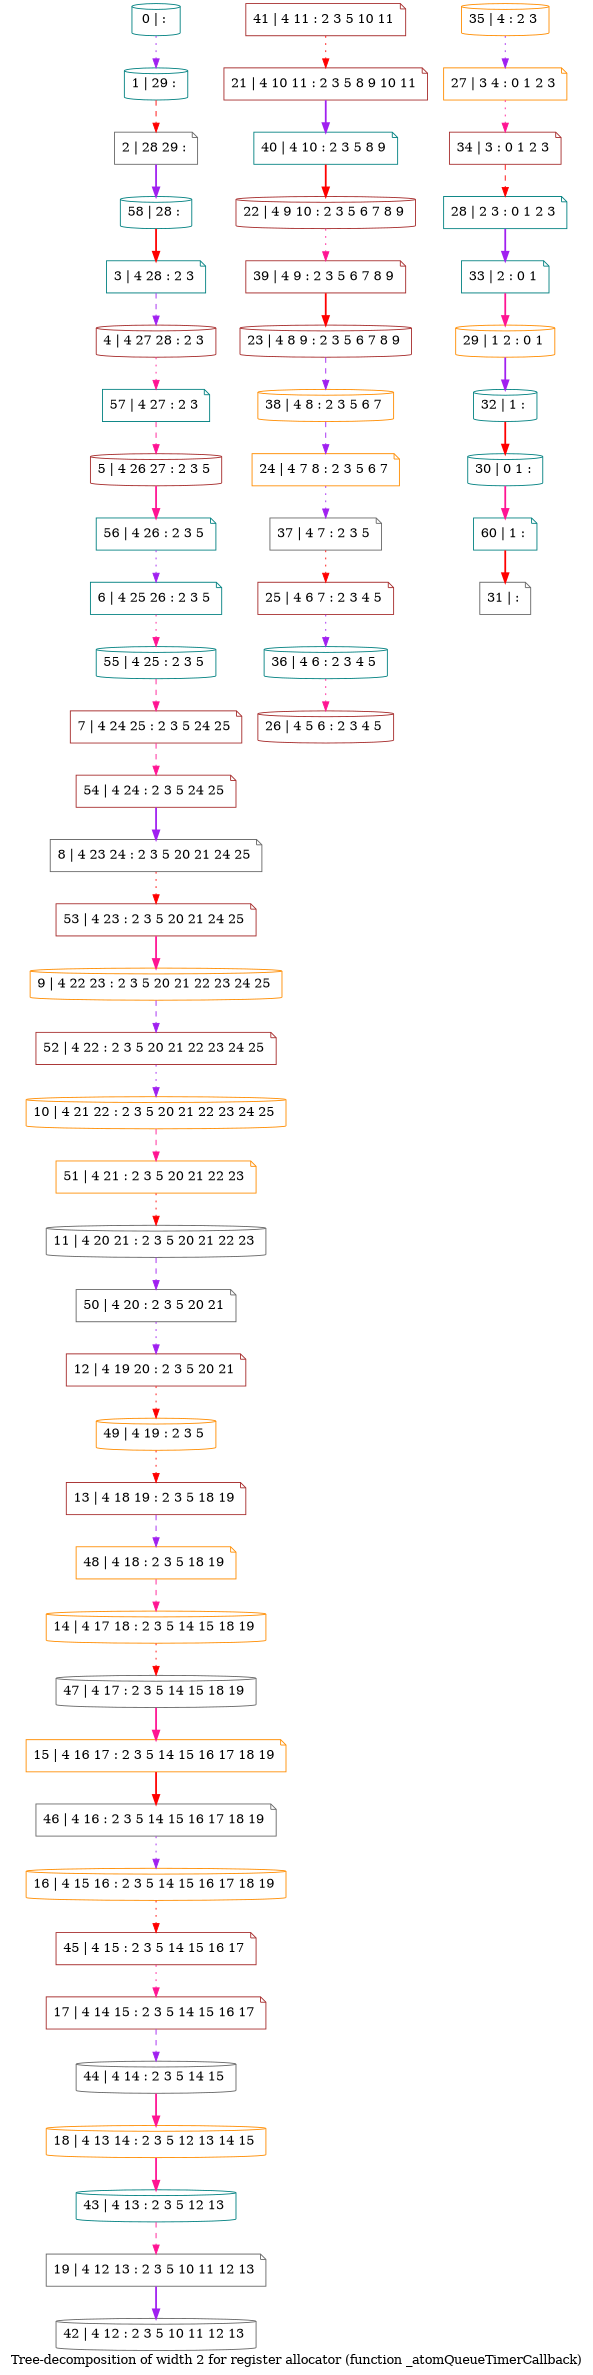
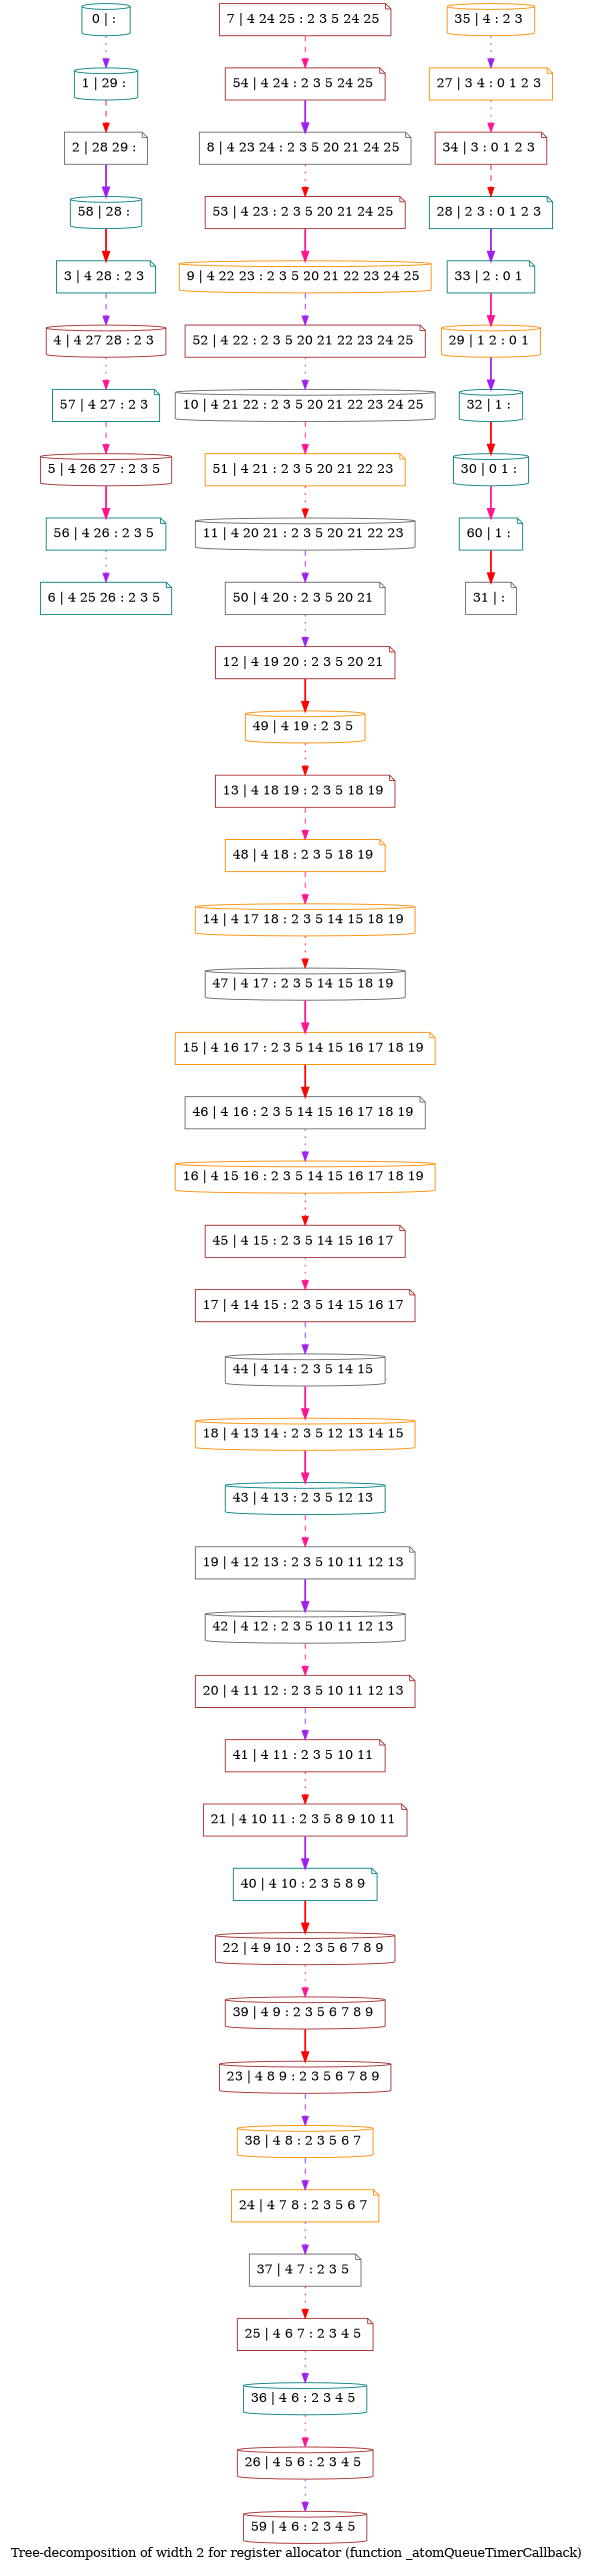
(326, 277) -> (305, 2013)
(156, 663) -> none
(156, 1113) -> (305, 405)
(156, 1398) -> (305, 690)
(156, 1526) -> (305, 819)
none -> (305, 1691)
none -> (305, 2527)
